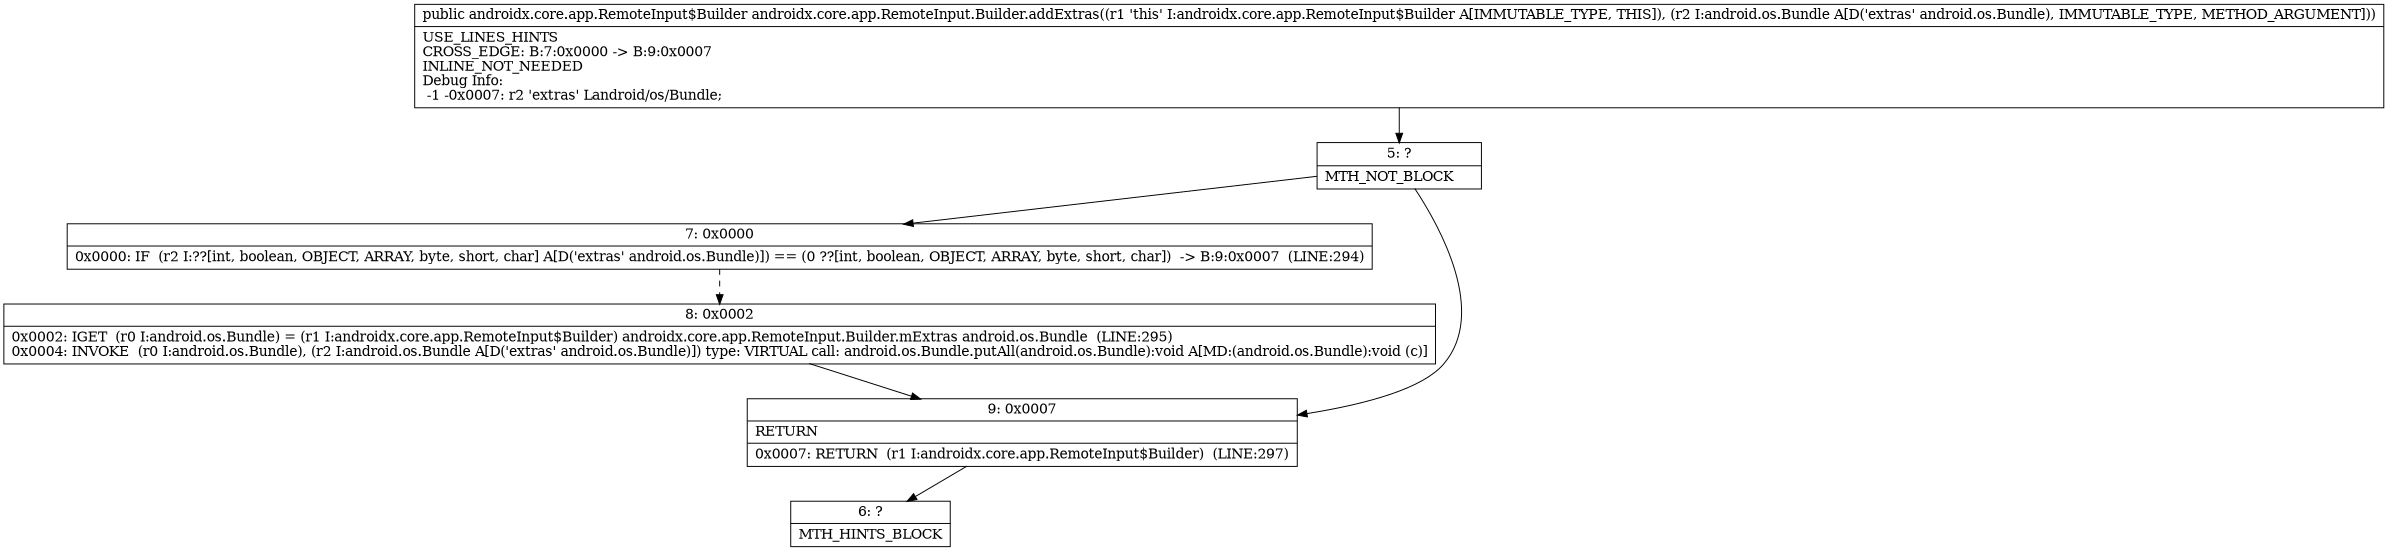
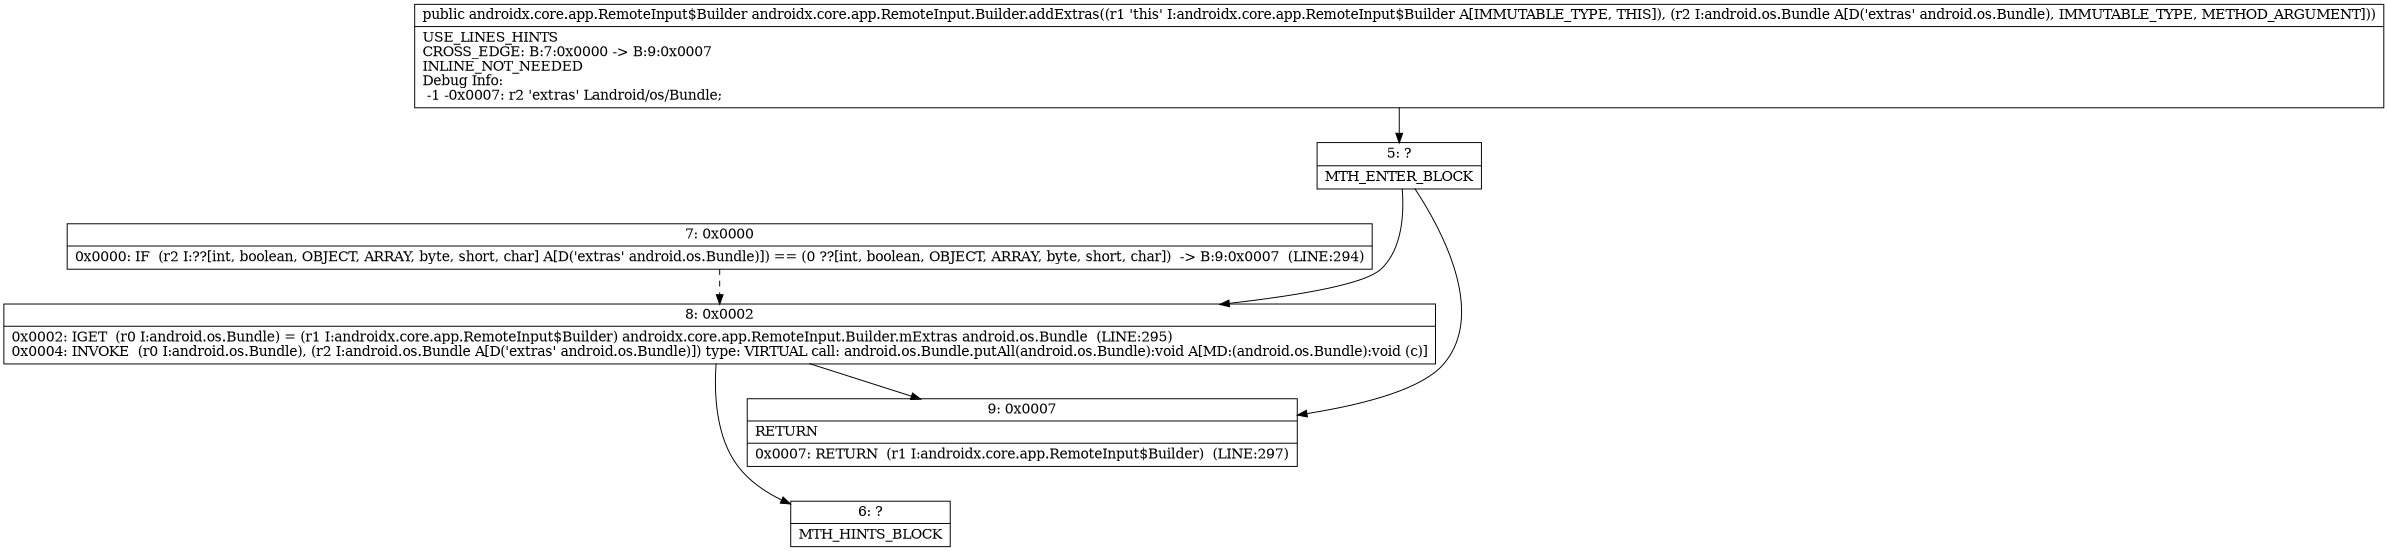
(1389, 177) -> (1399, 177)
(1115, 200) -> (1349, 283)
(941, 481) -> (726, 444)
